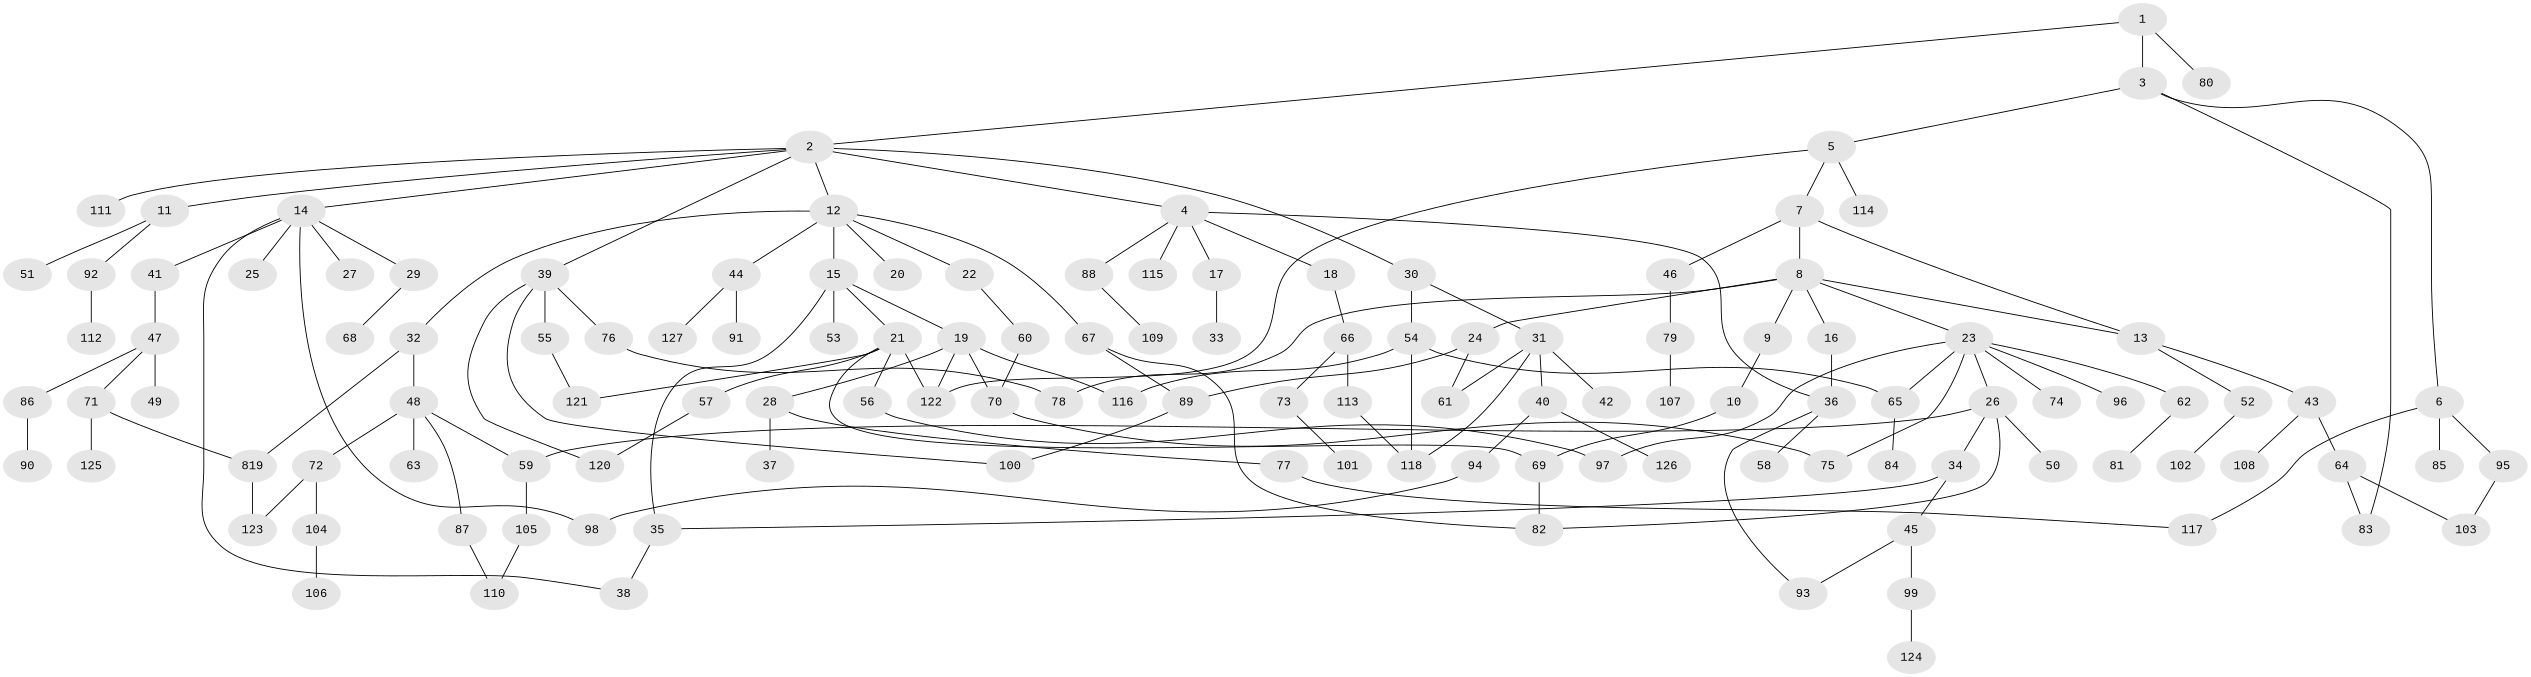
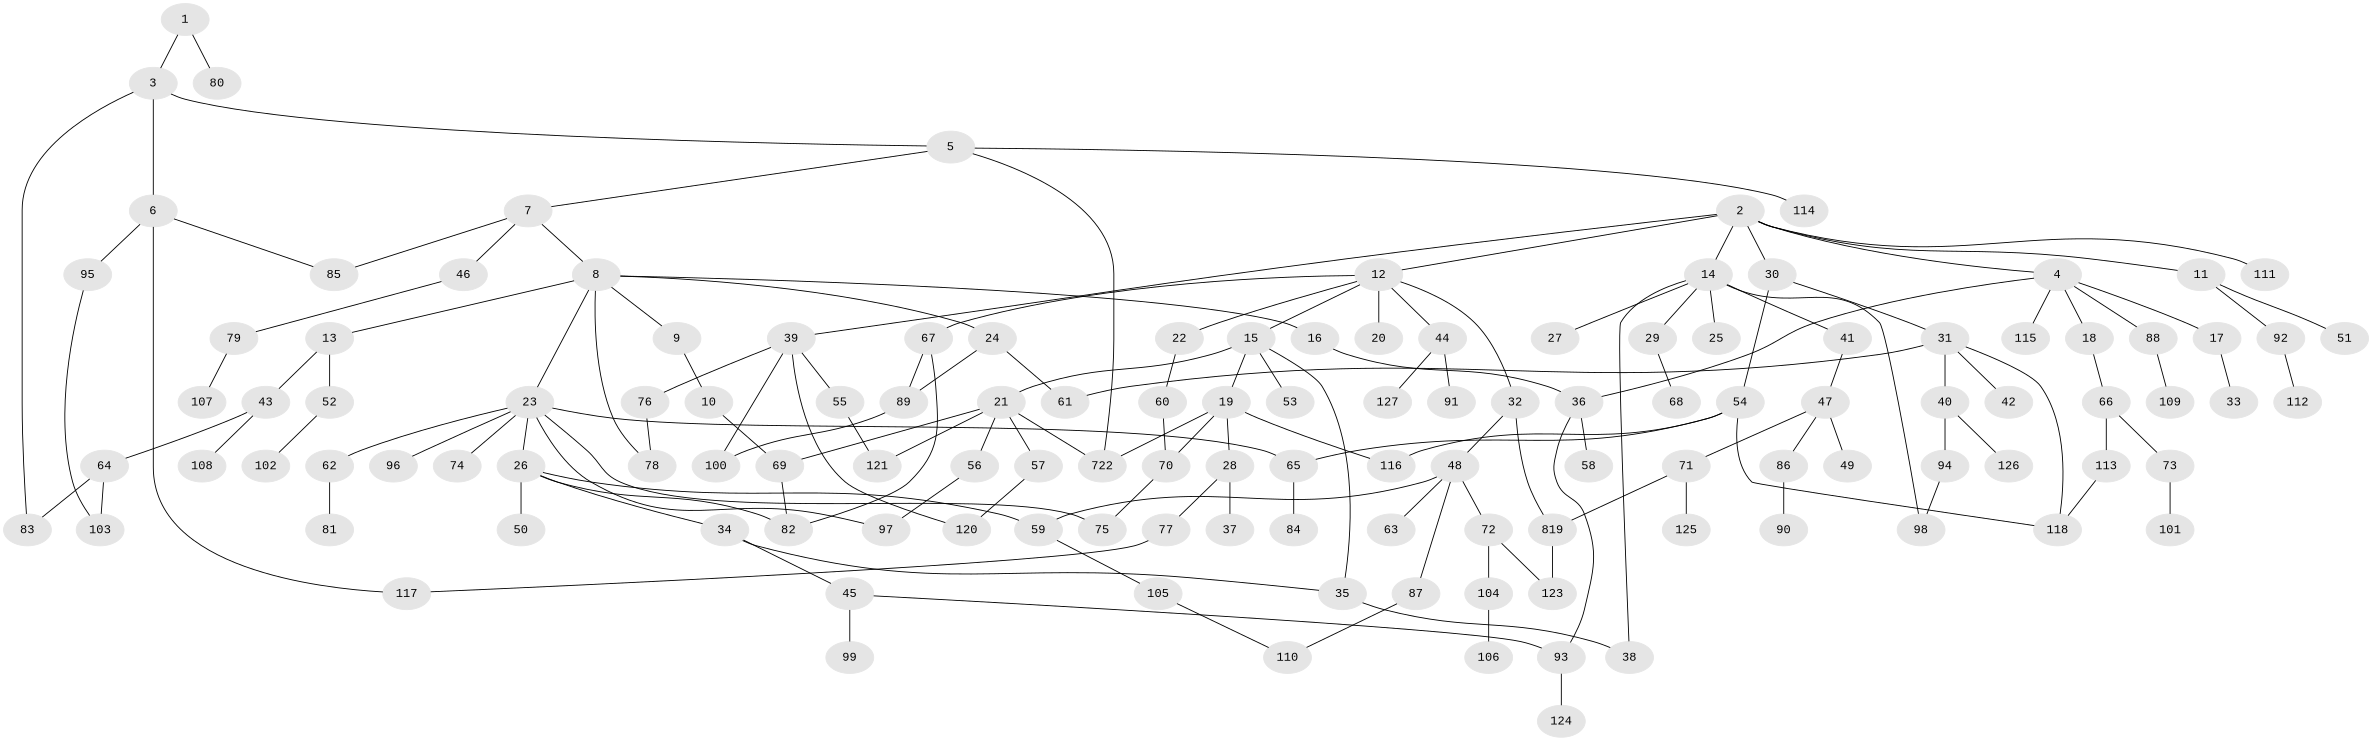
(1476, 83) -> none
(1968, 279) -> (431, 243)
(931, 402) -> (1102, 466)
(1911, 626) -> (1561, 689)
